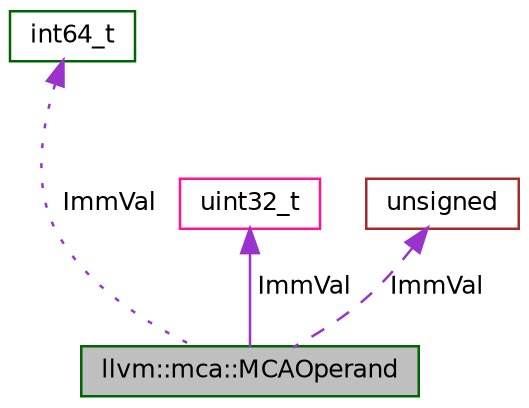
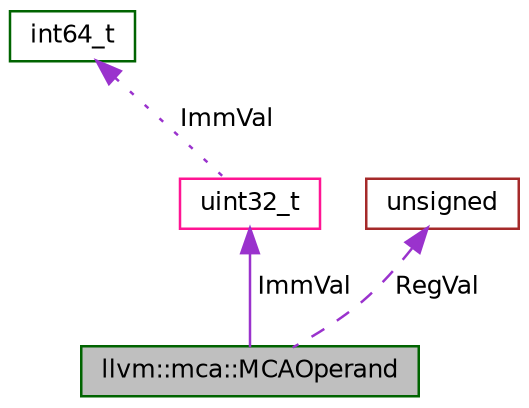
(66, 246) -> (171, 129)
(434, 288) -> (434, 288)
